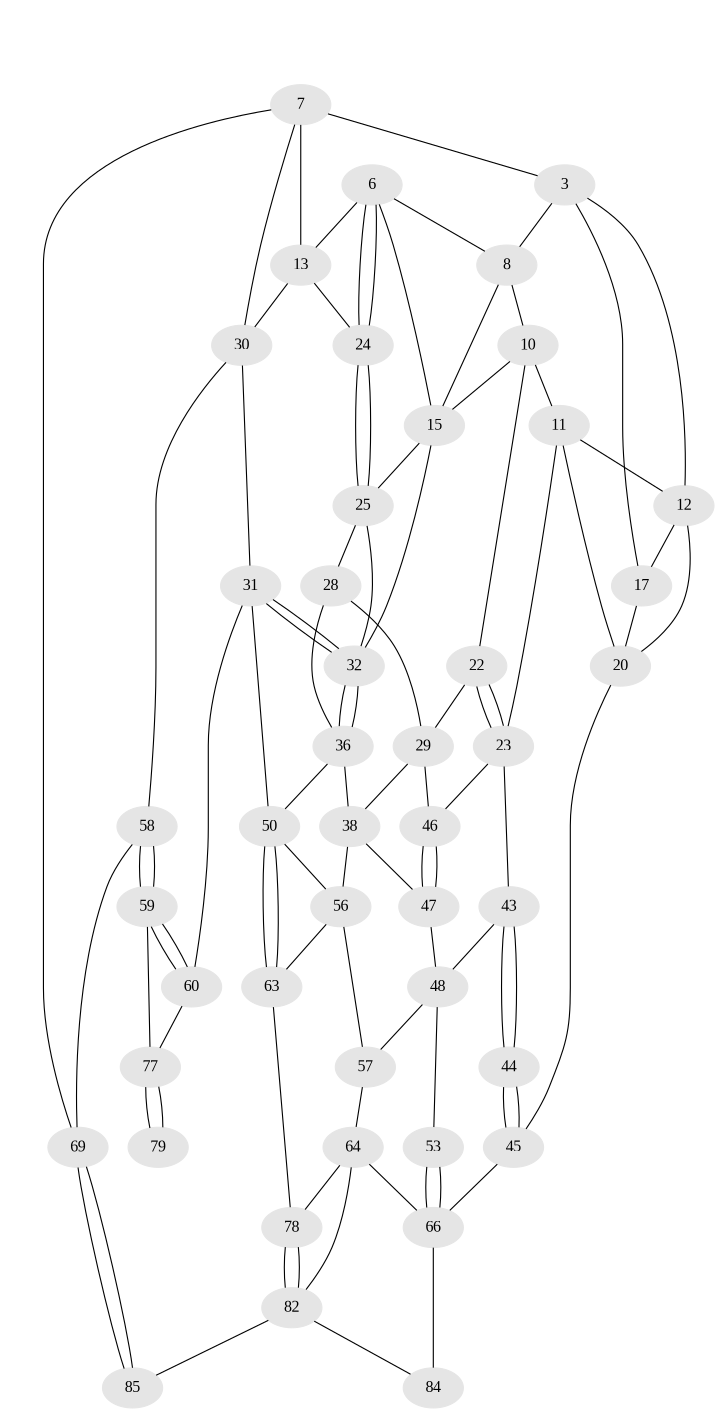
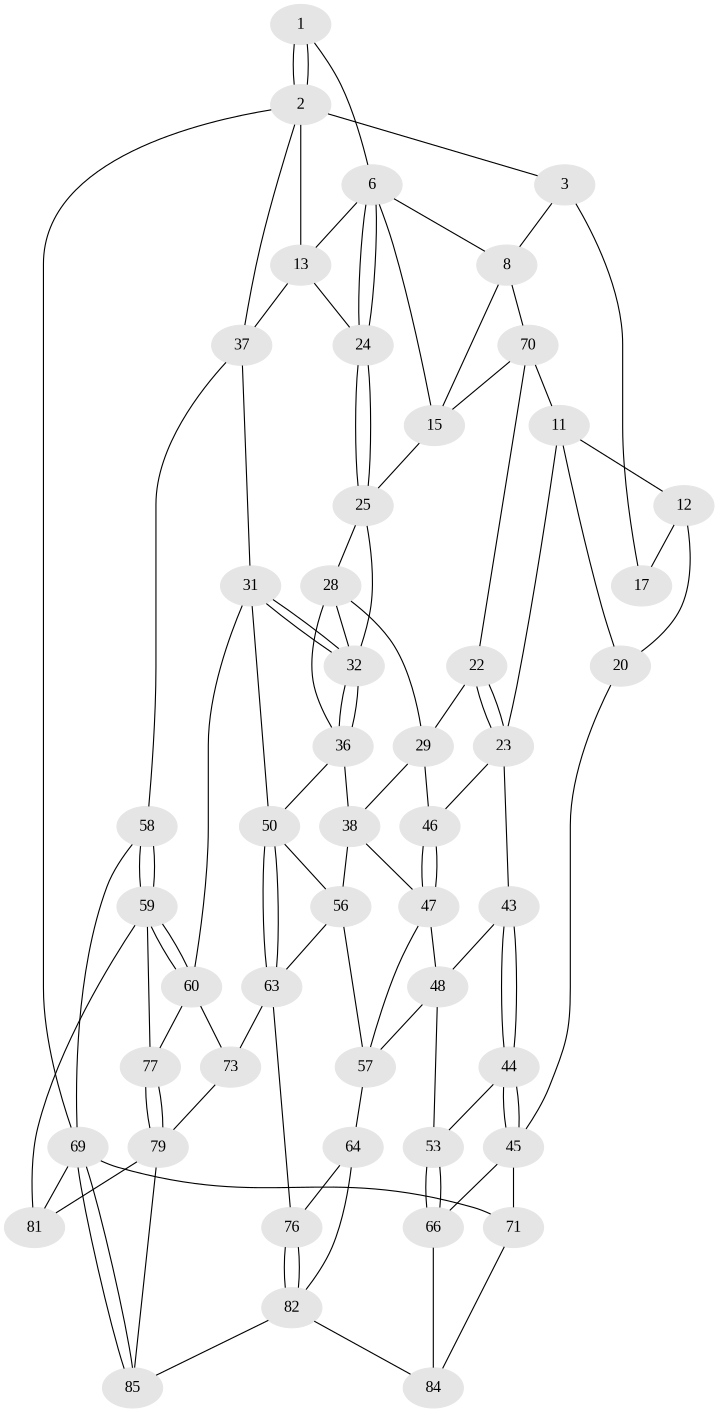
none -> (301, 25)
(301, 105) -> (301, 105)
(670, 328) -> none
(242, 345) -> (242, 345)
(528, 345) -> (528, 345)
(406, 549) -> (343, 626)
(631, 626) -> none
none -> (391, 985)
none -> (231, 1067)
none -> (471, 1107)
(393, 1187) -> none
none -> (35, 1228)
(292, 1228) -> (292, 1228)
none -> (514, 1228)
none -> (145, 1268)
